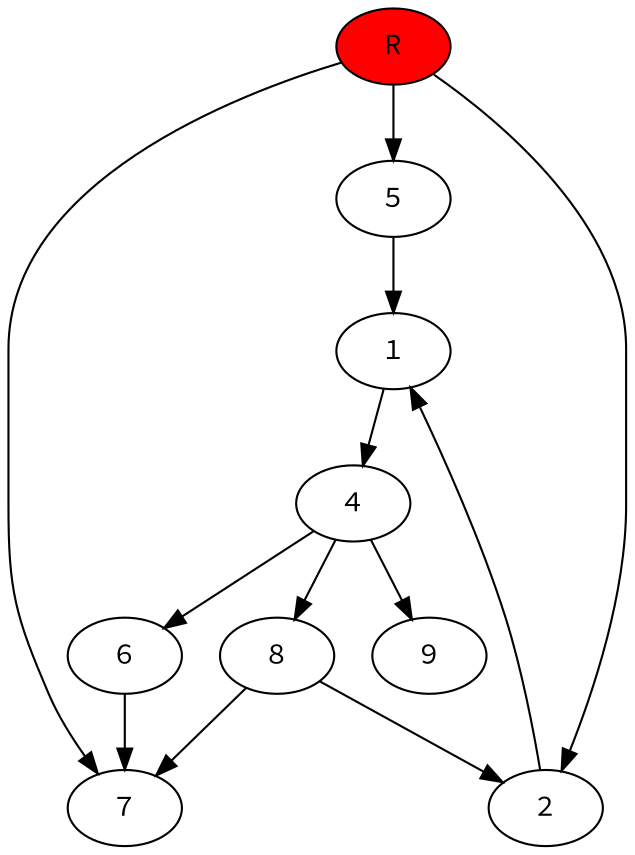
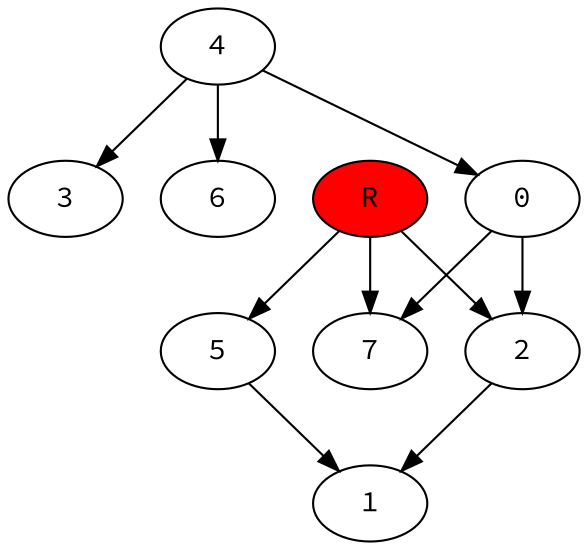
(376, 417) -> none
(277, 656) -> (522, 199)
(429, 656) -> (66, 199)
(125, 722) -> none
